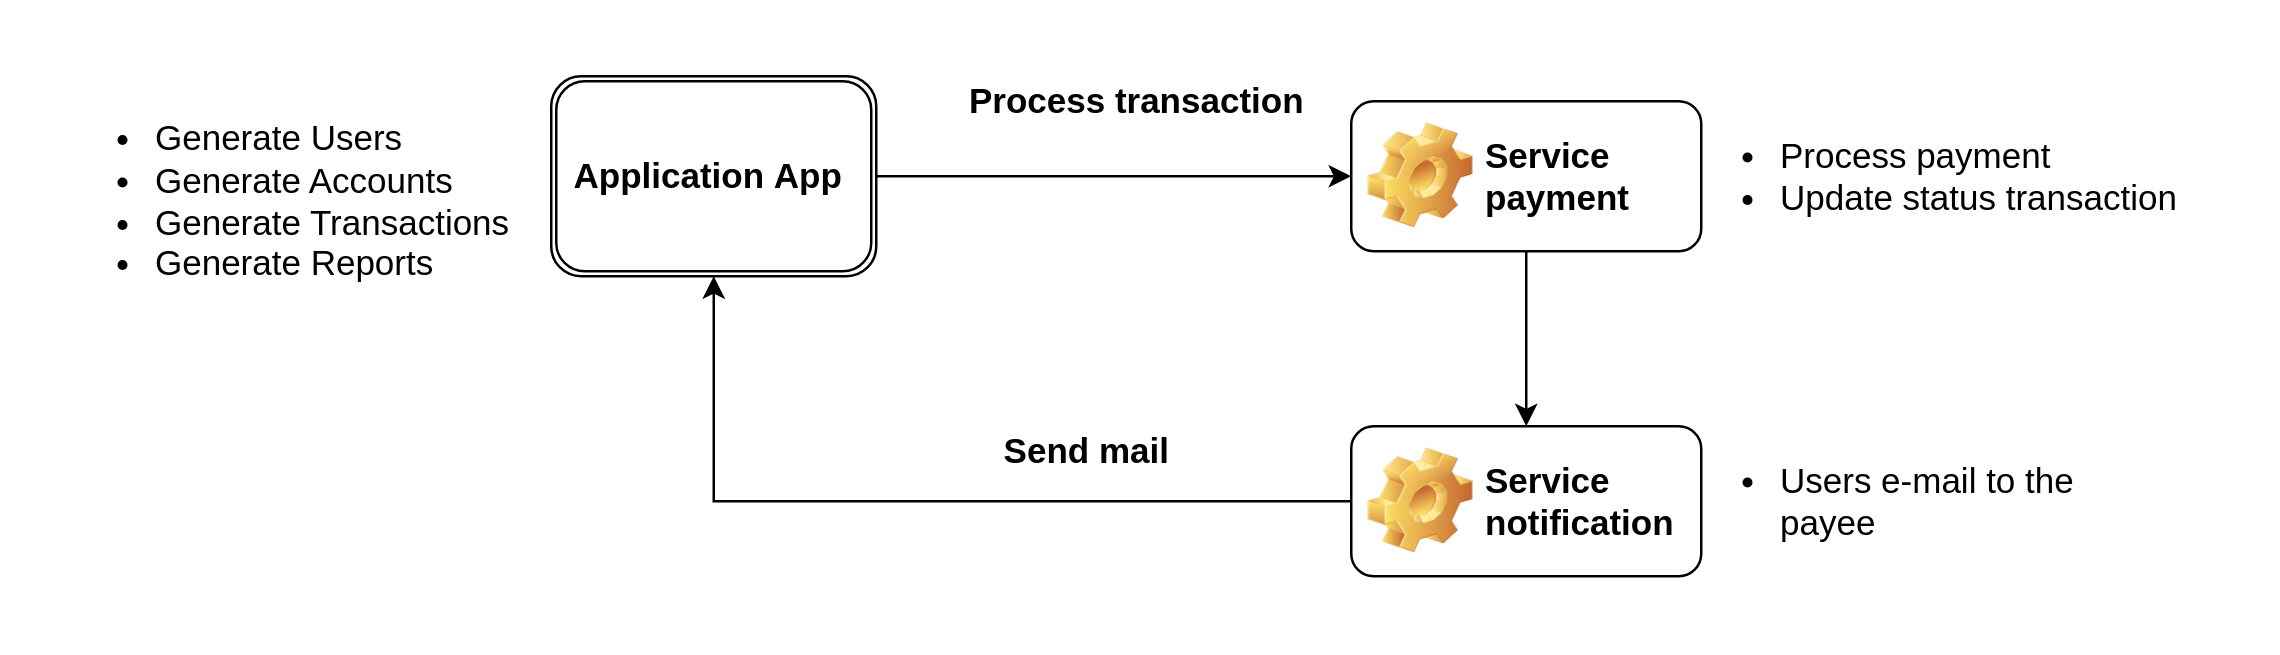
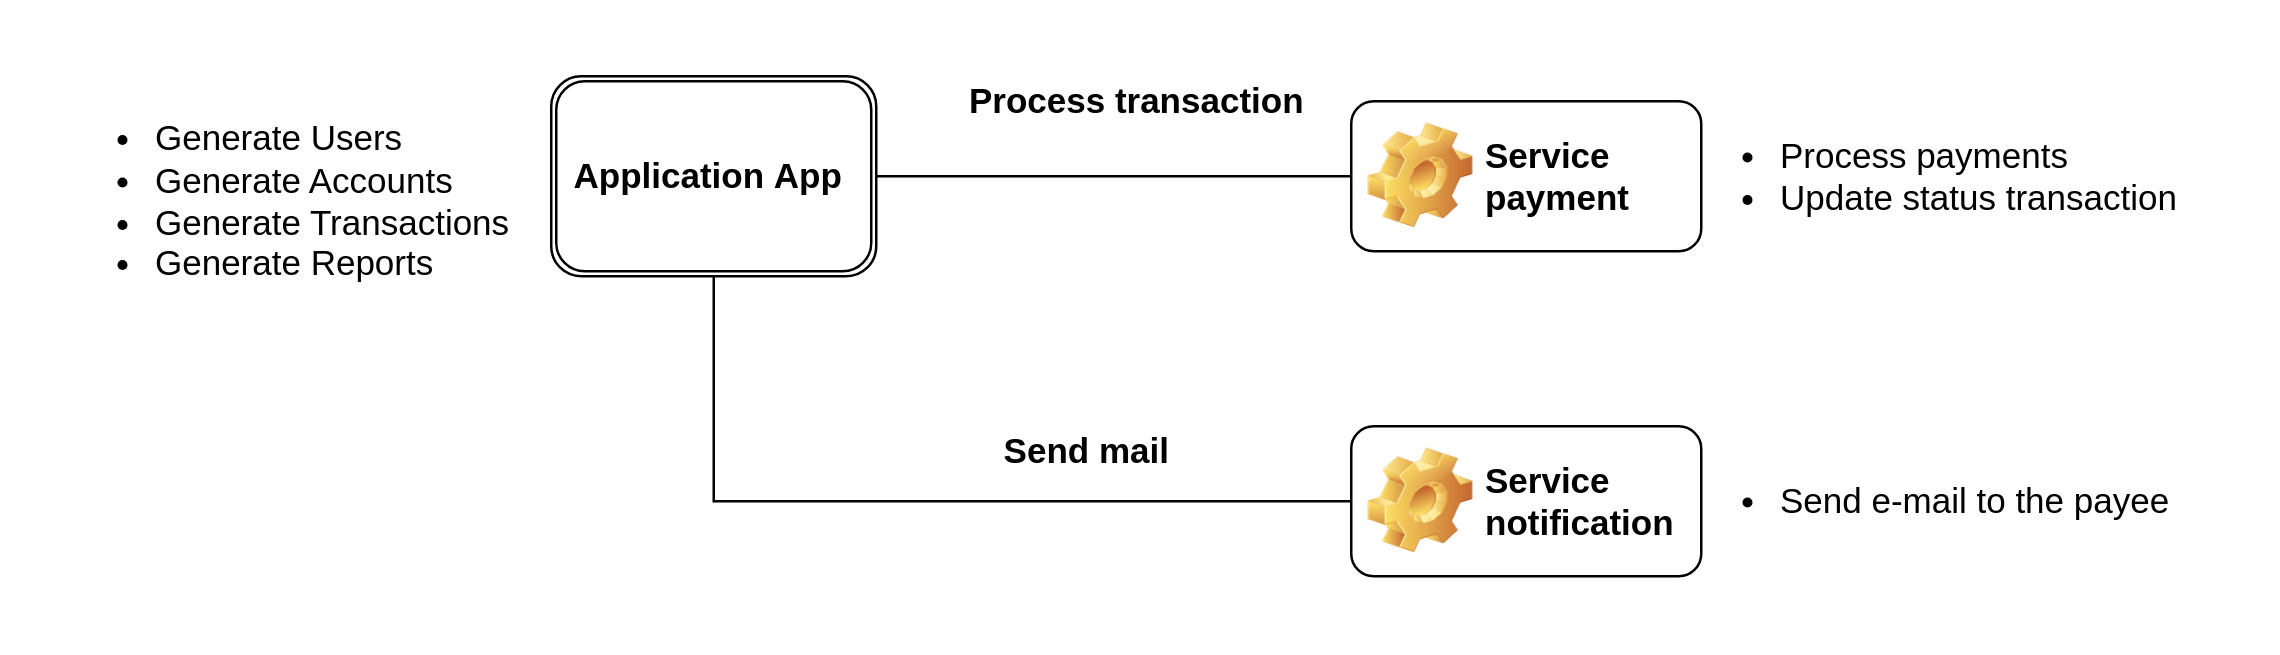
(1333, 176) -> (1340, 176)
(1913, 176) -> (1913, 176)
(714, 294) -> (714, 287)
(1526, 330) -> none
(1899, 501) -> (1889, 501)
